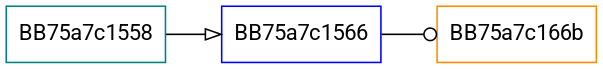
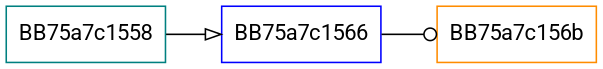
(517, 34) -> (517, 34)
